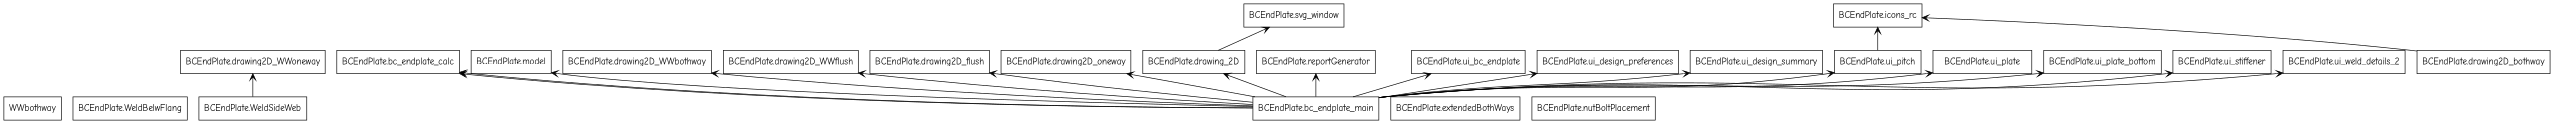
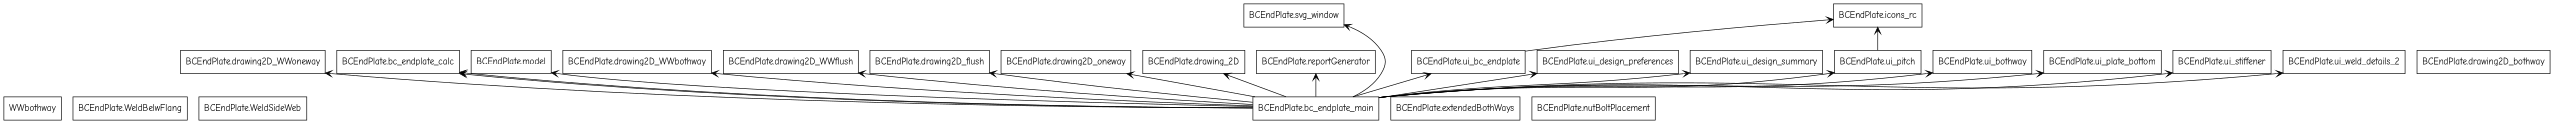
(2173, 31) -> (1676, 34)
(1241, 40) -> (1385, 61)
(1982, 62) -> (1982, 62)
(253, 88) -> (700, 96)
